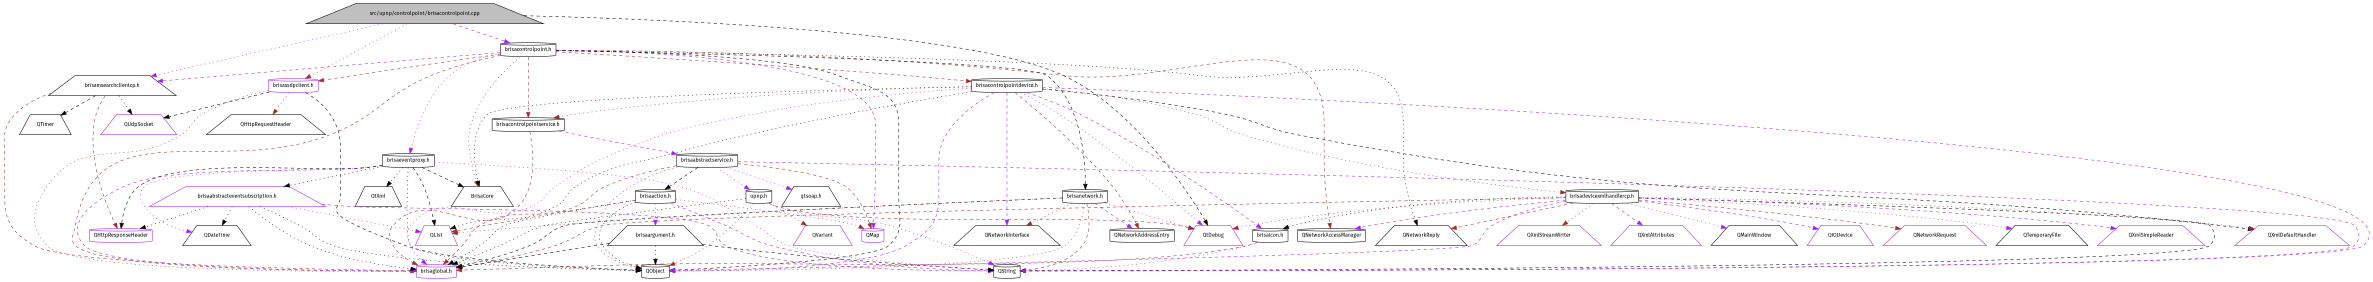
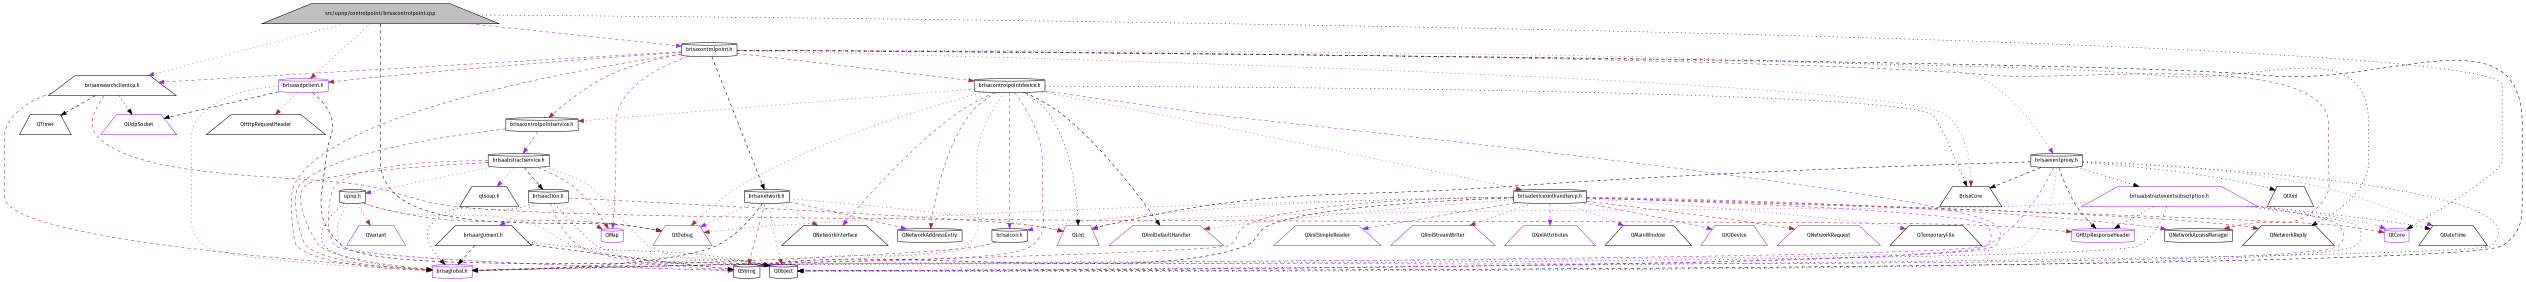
(1113, 152) -> (832, 142)
(1426, 204) -> (1236, 207)
none -> (2397, 236)
